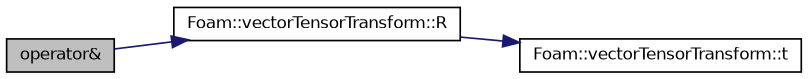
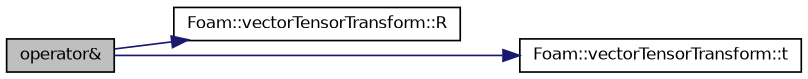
(482, 39) -> (309, 55)
